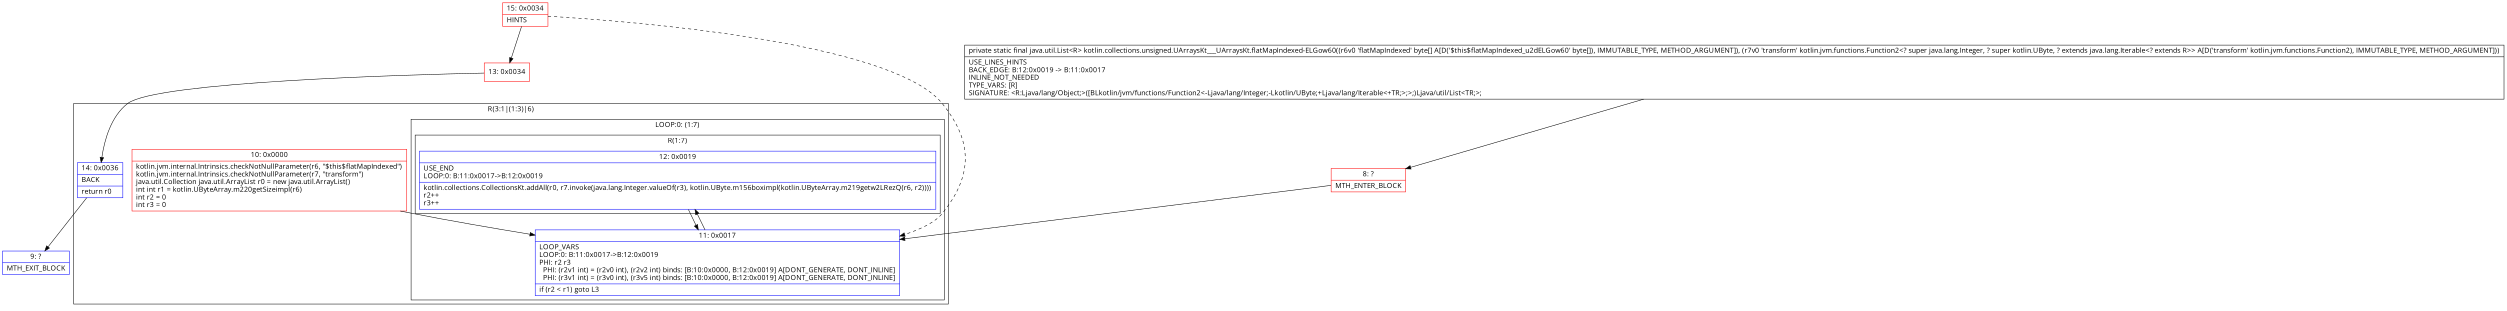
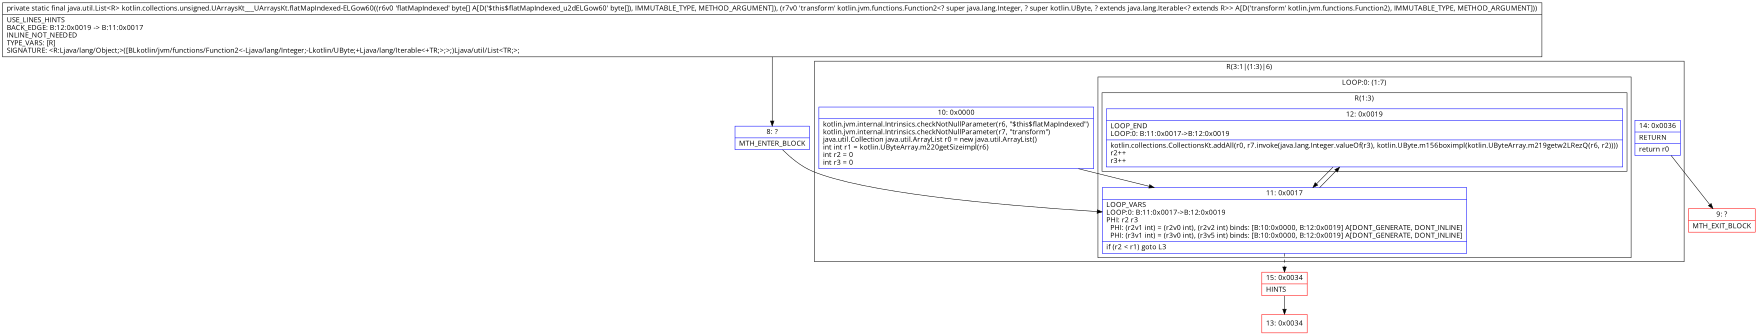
(832, 54) -> (1285, 260)
(274, 82) -> none
(678, 141) -> (1365, 99)
(439, 168) -> (1129, 126)
(91, 180) -> (1653, 138)
(269, 180) -> (956, 138)
(1368, 180) -> (772, 138)
(36, 263) -> (1722, 220)
